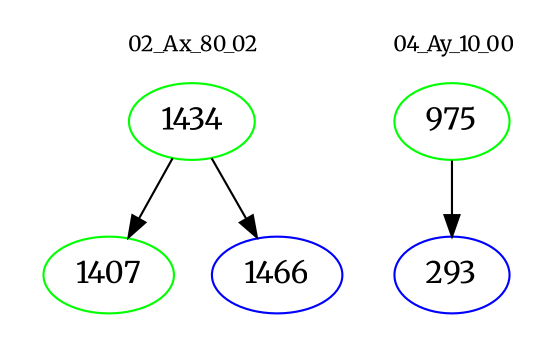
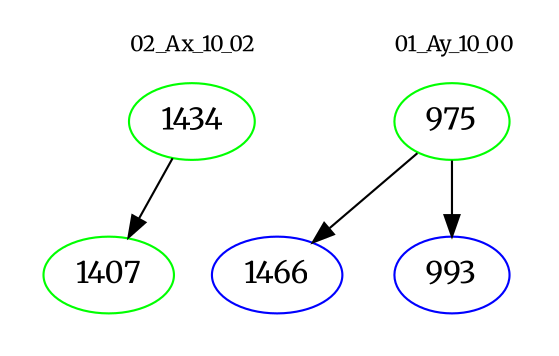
(193, 46) -> (193, 46)
(455, 46) -> (455, 46)
(229, 188) -> (391, 176)
(452, 275) -> (452, 275)
